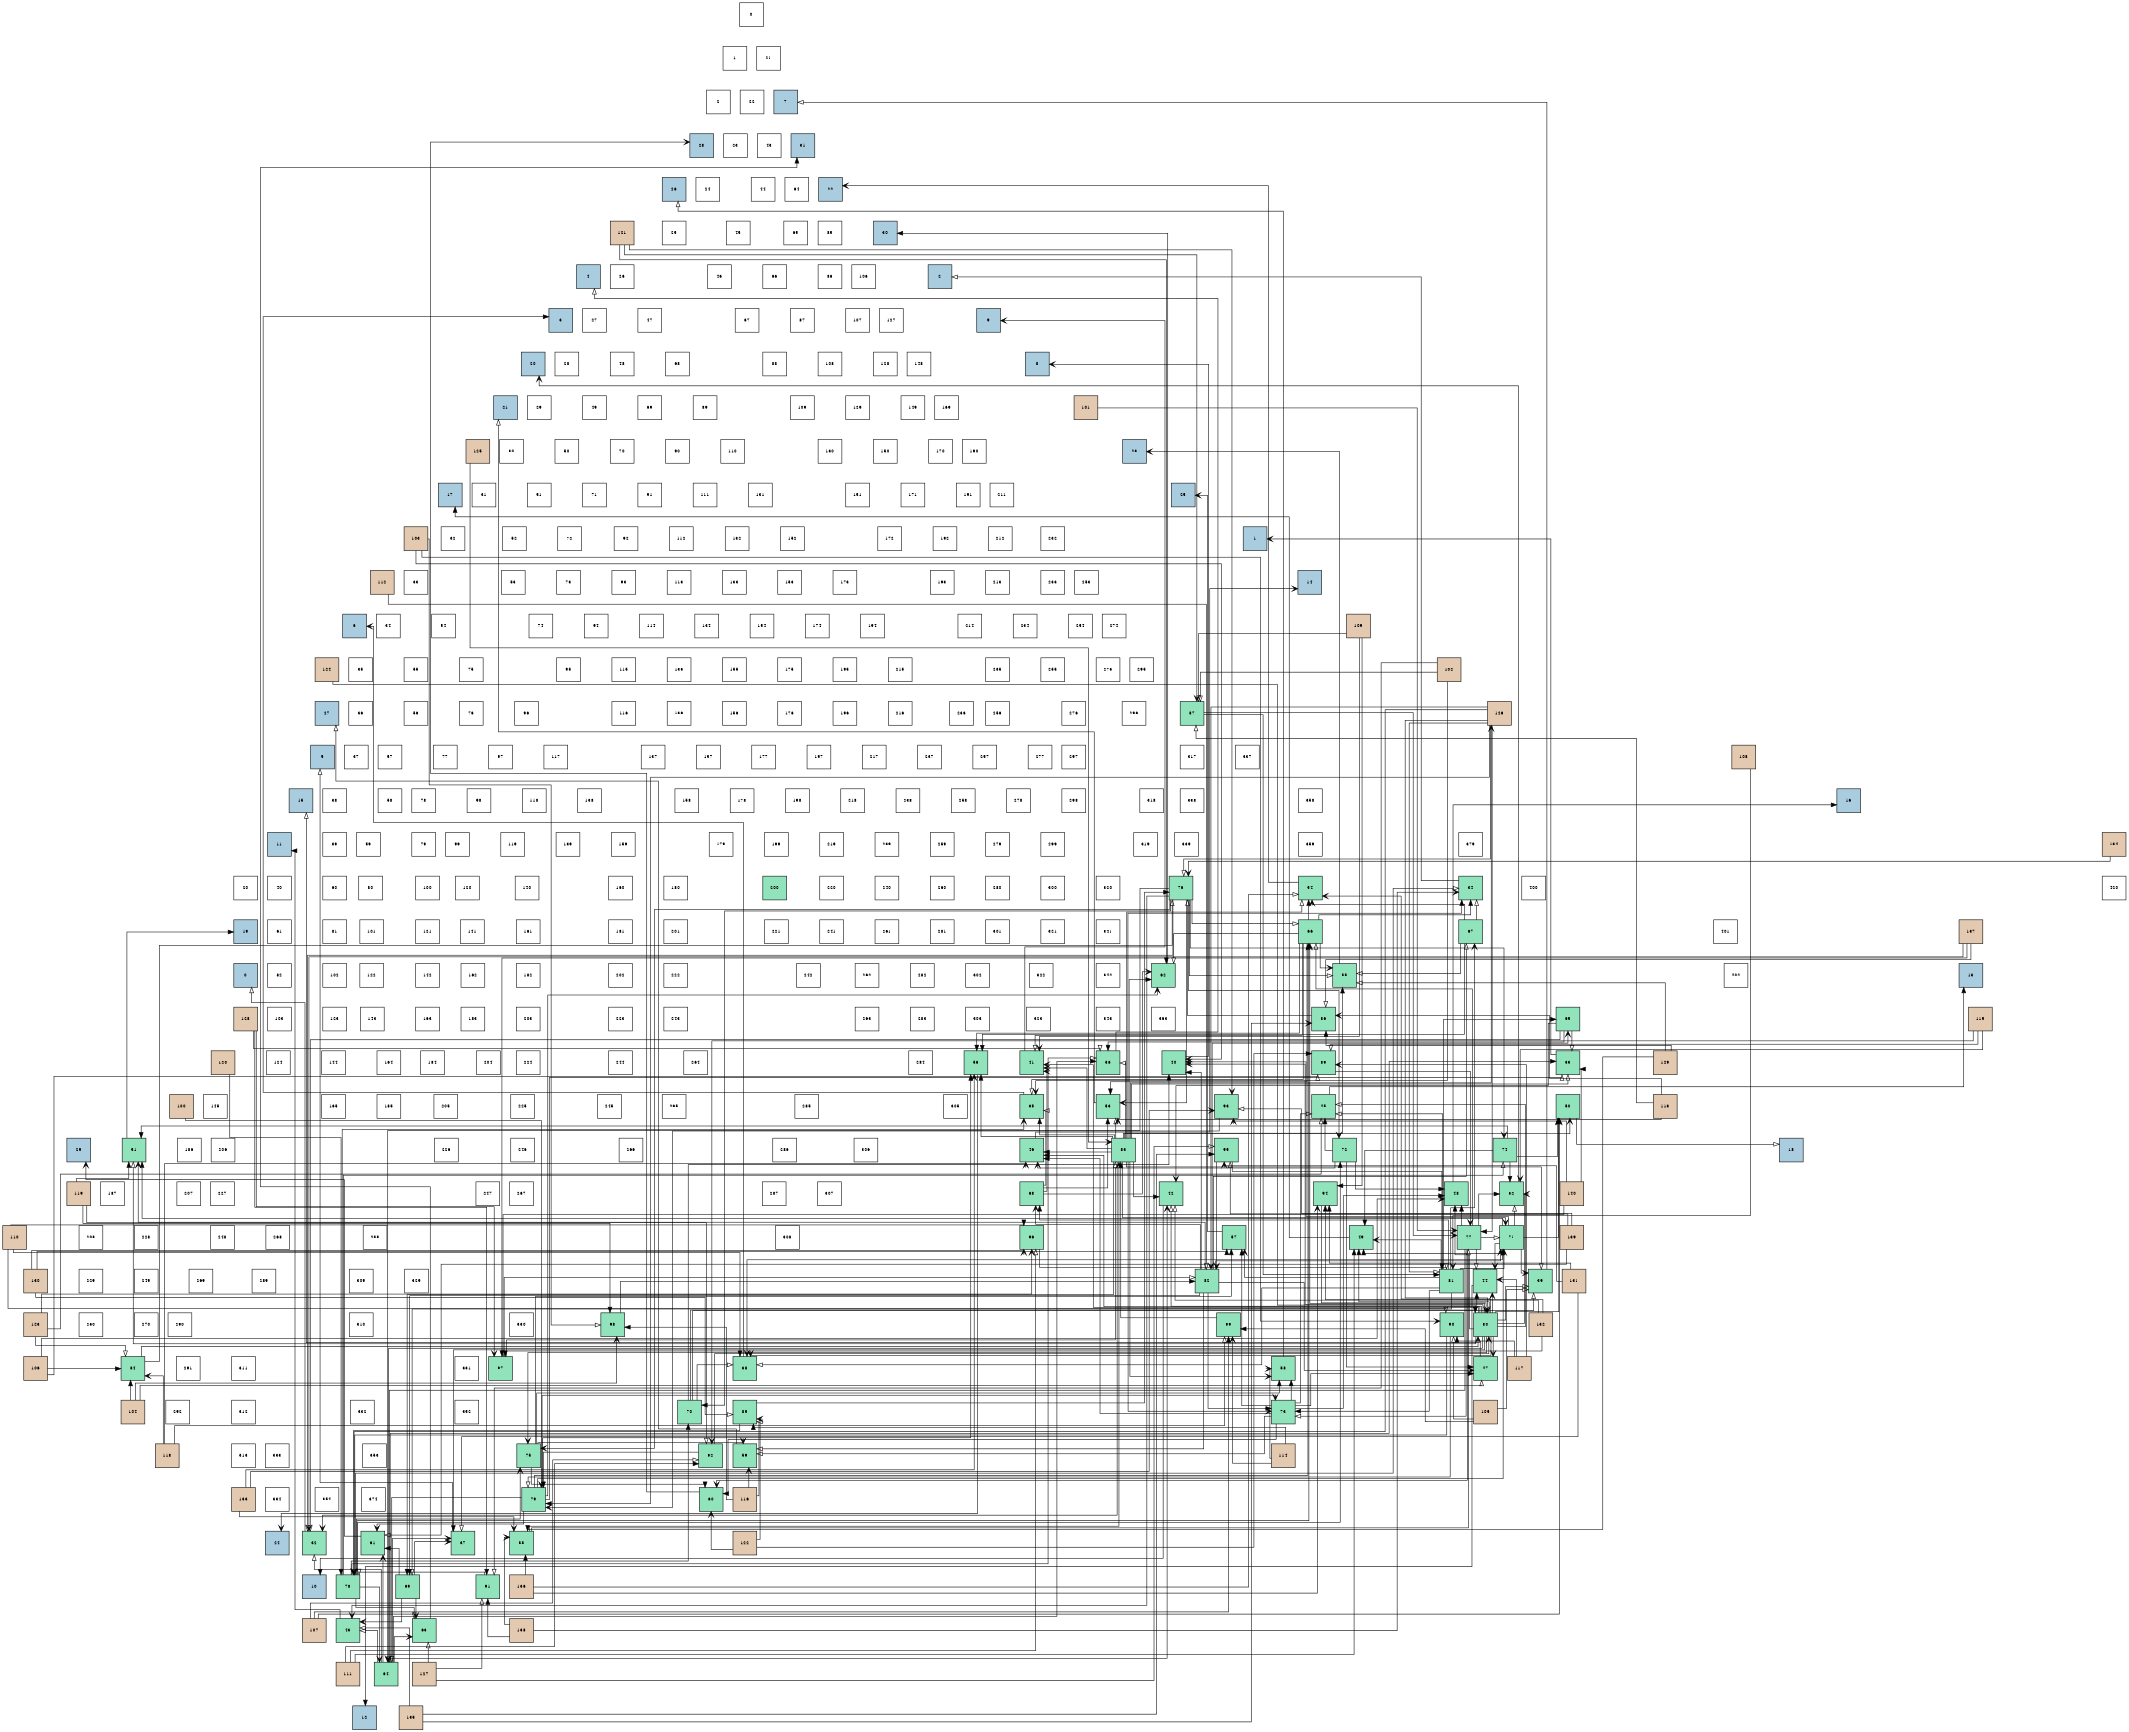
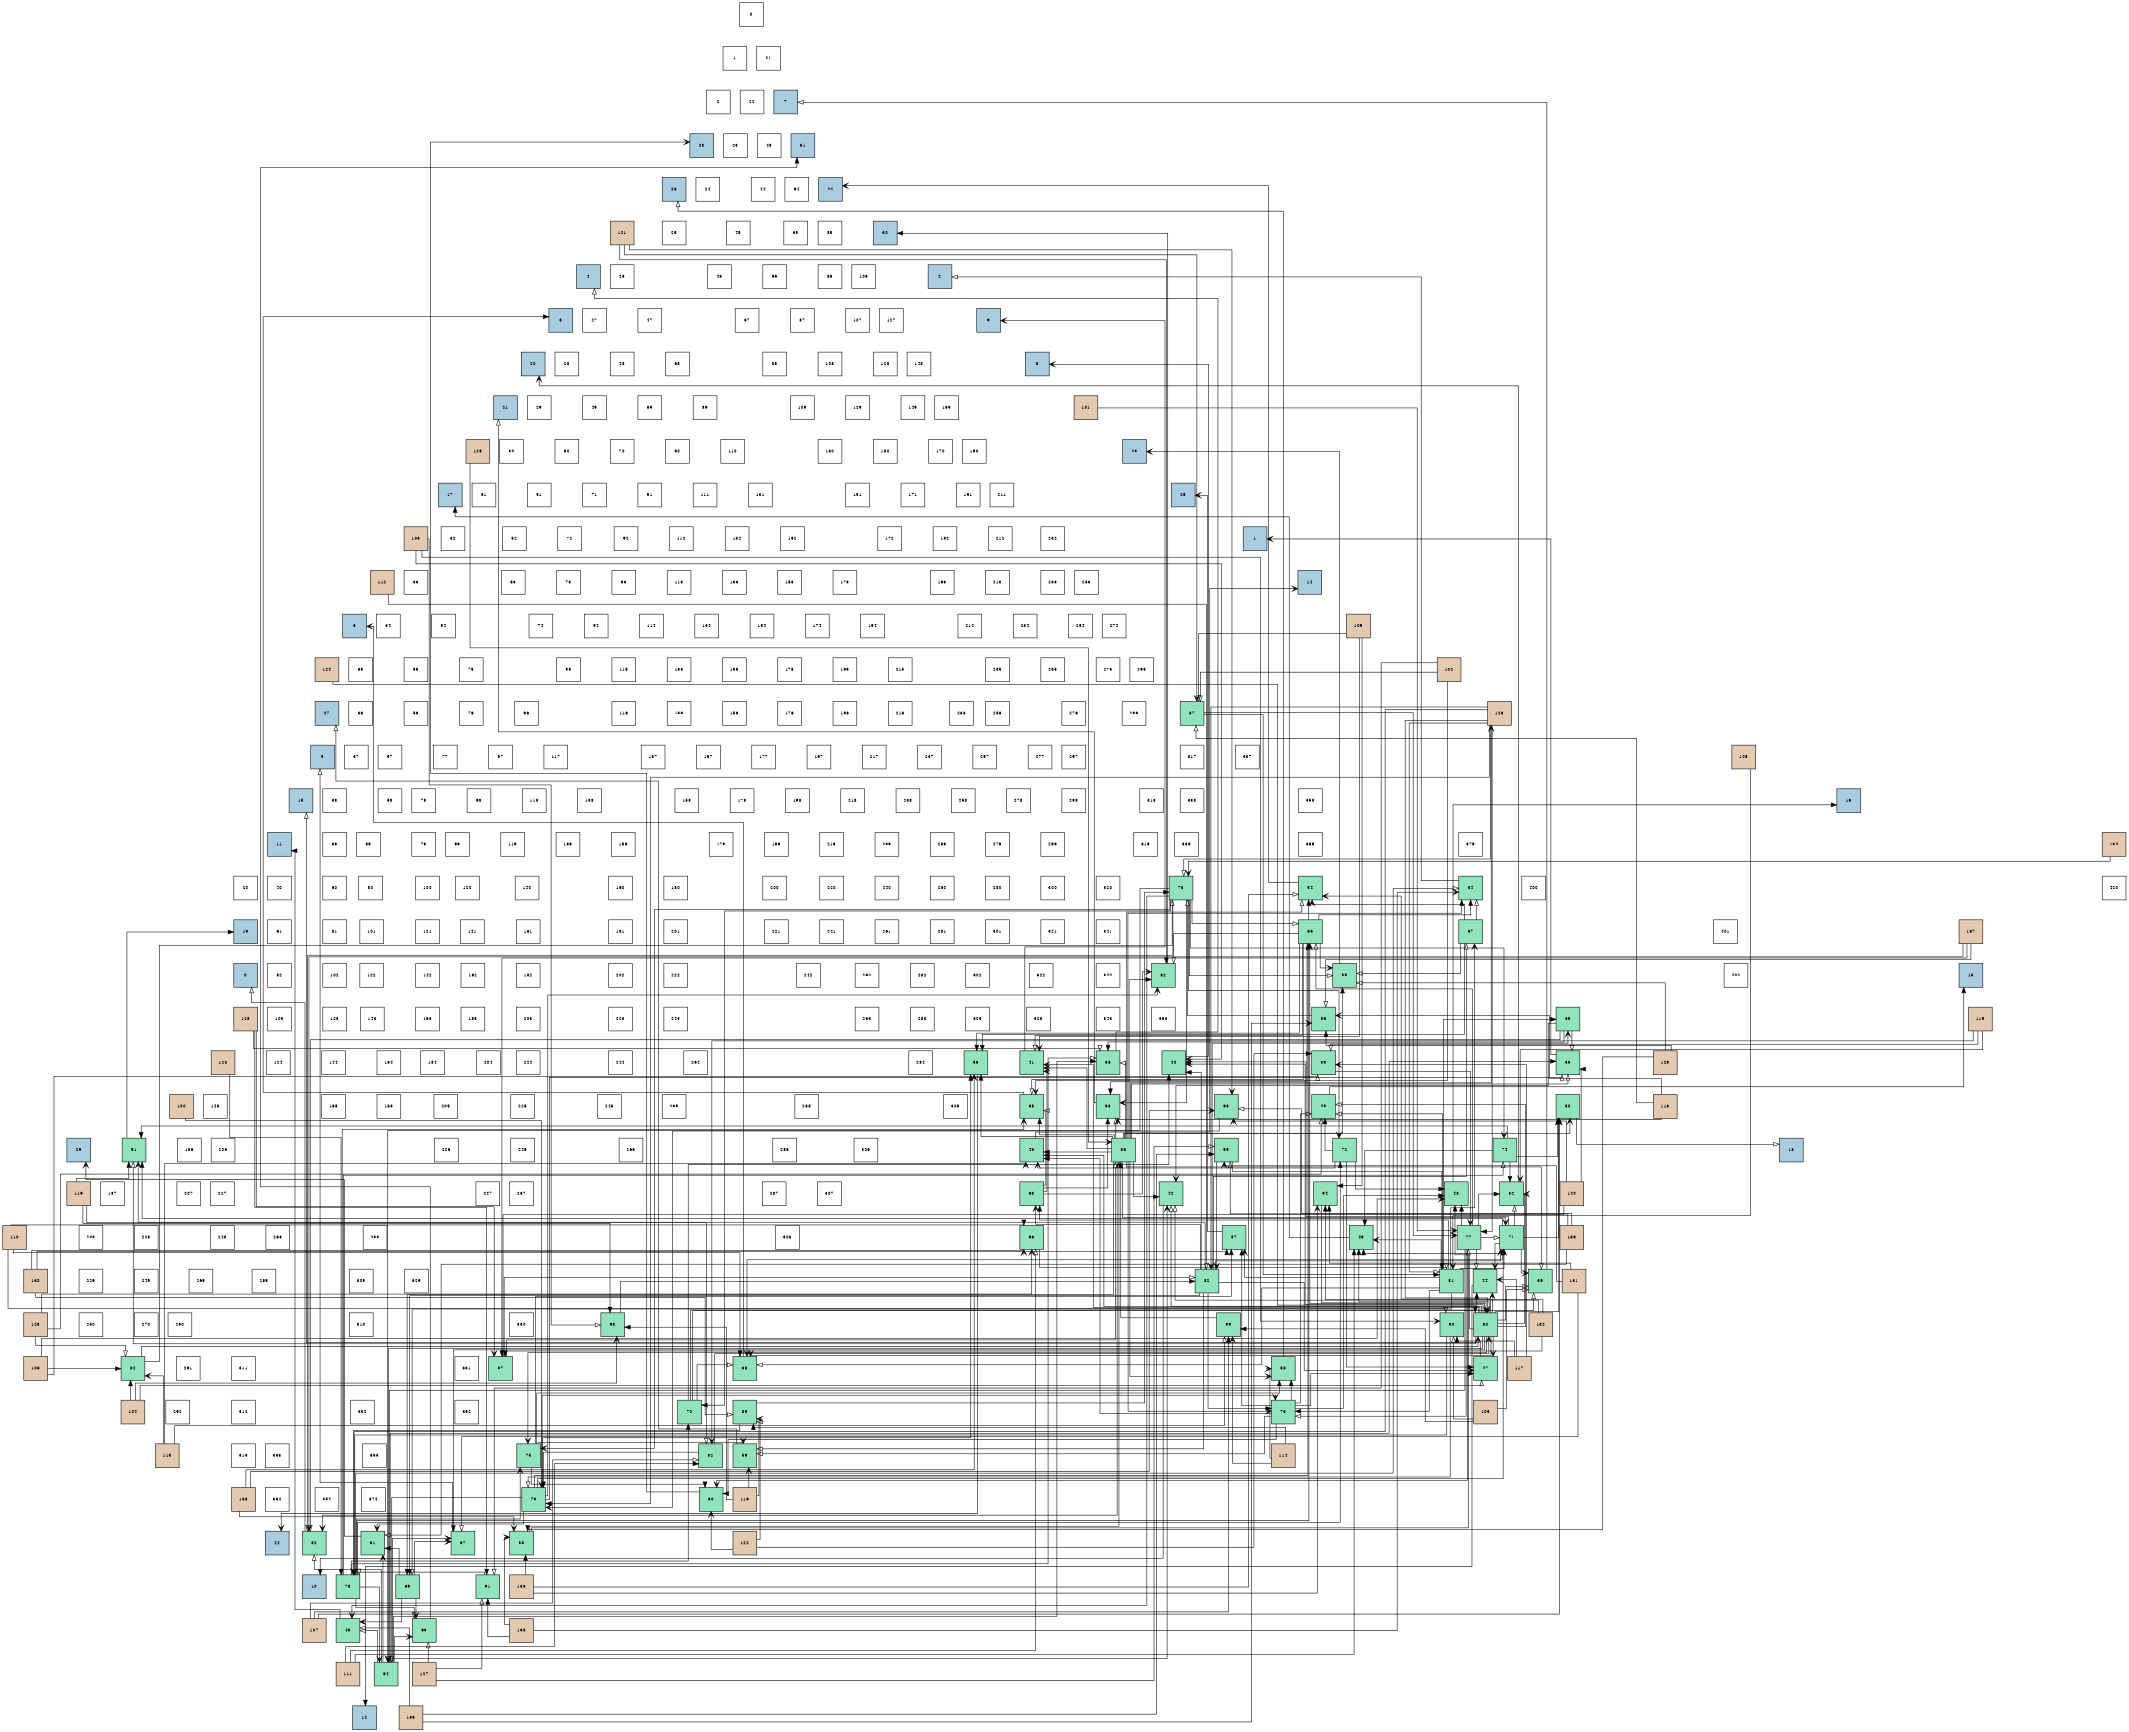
(775, 888) -> (775, 888)
